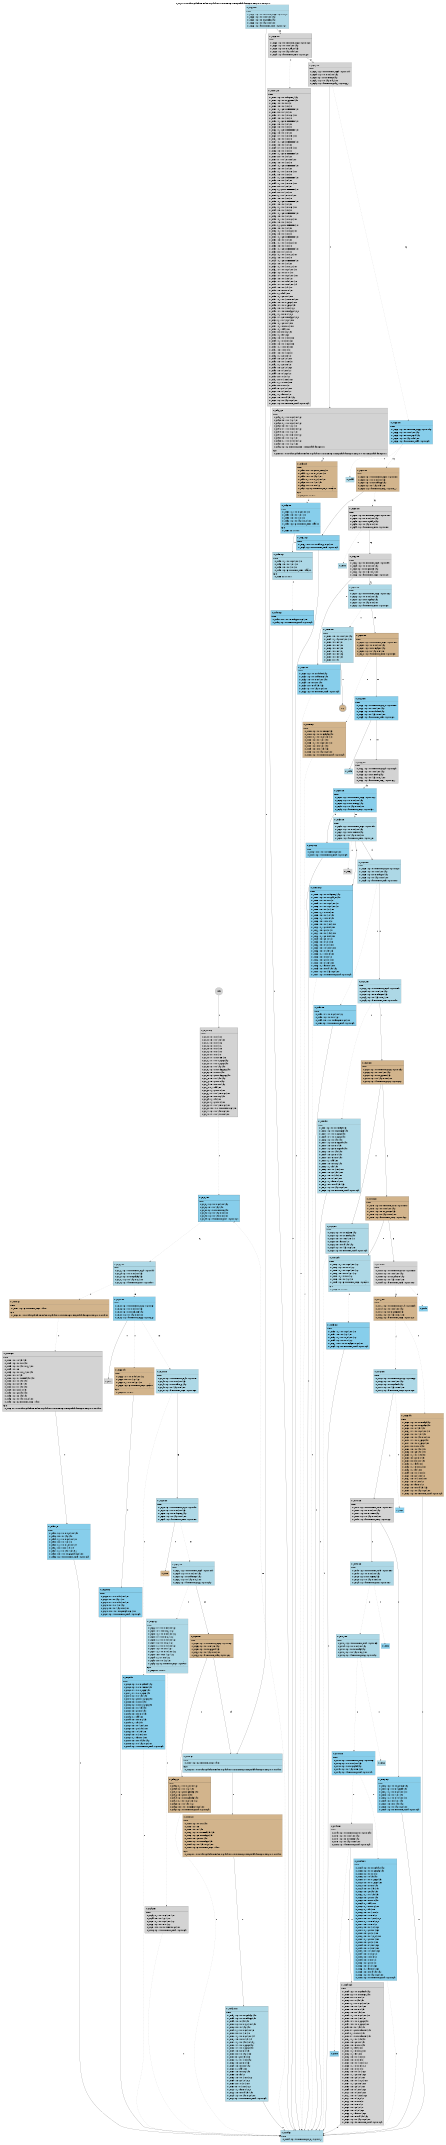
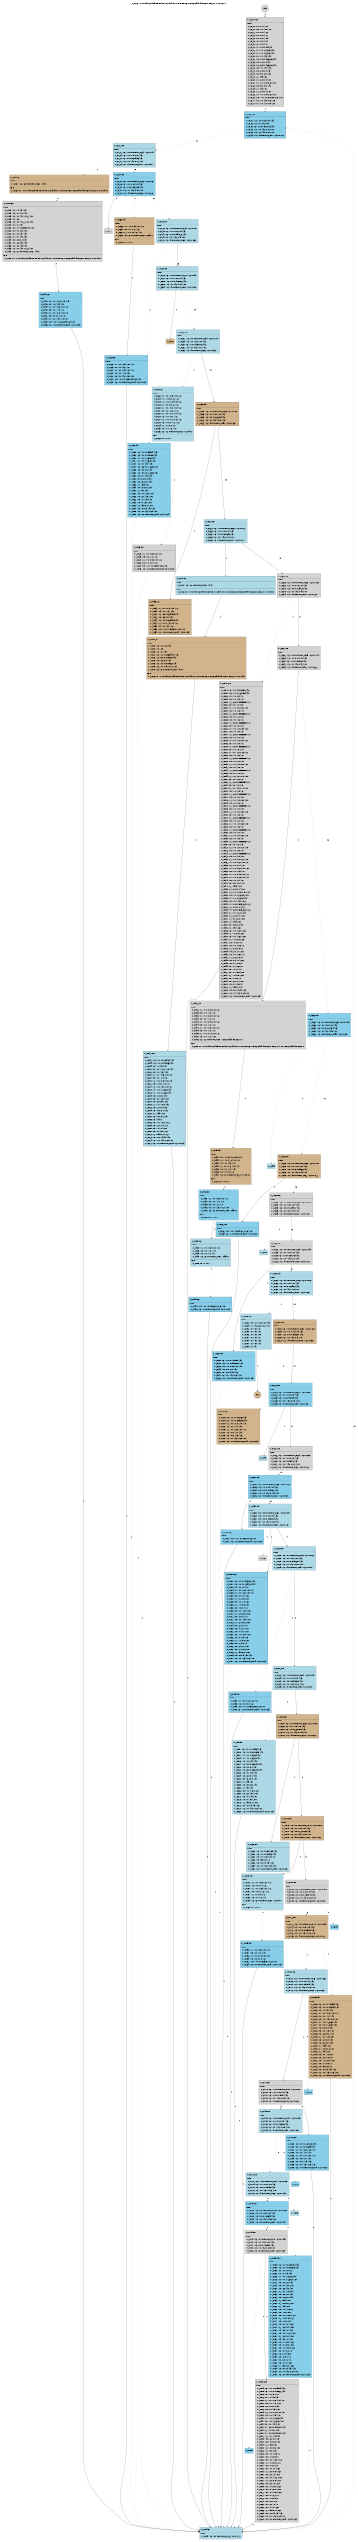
(222, 1705) -> (221, 472)
